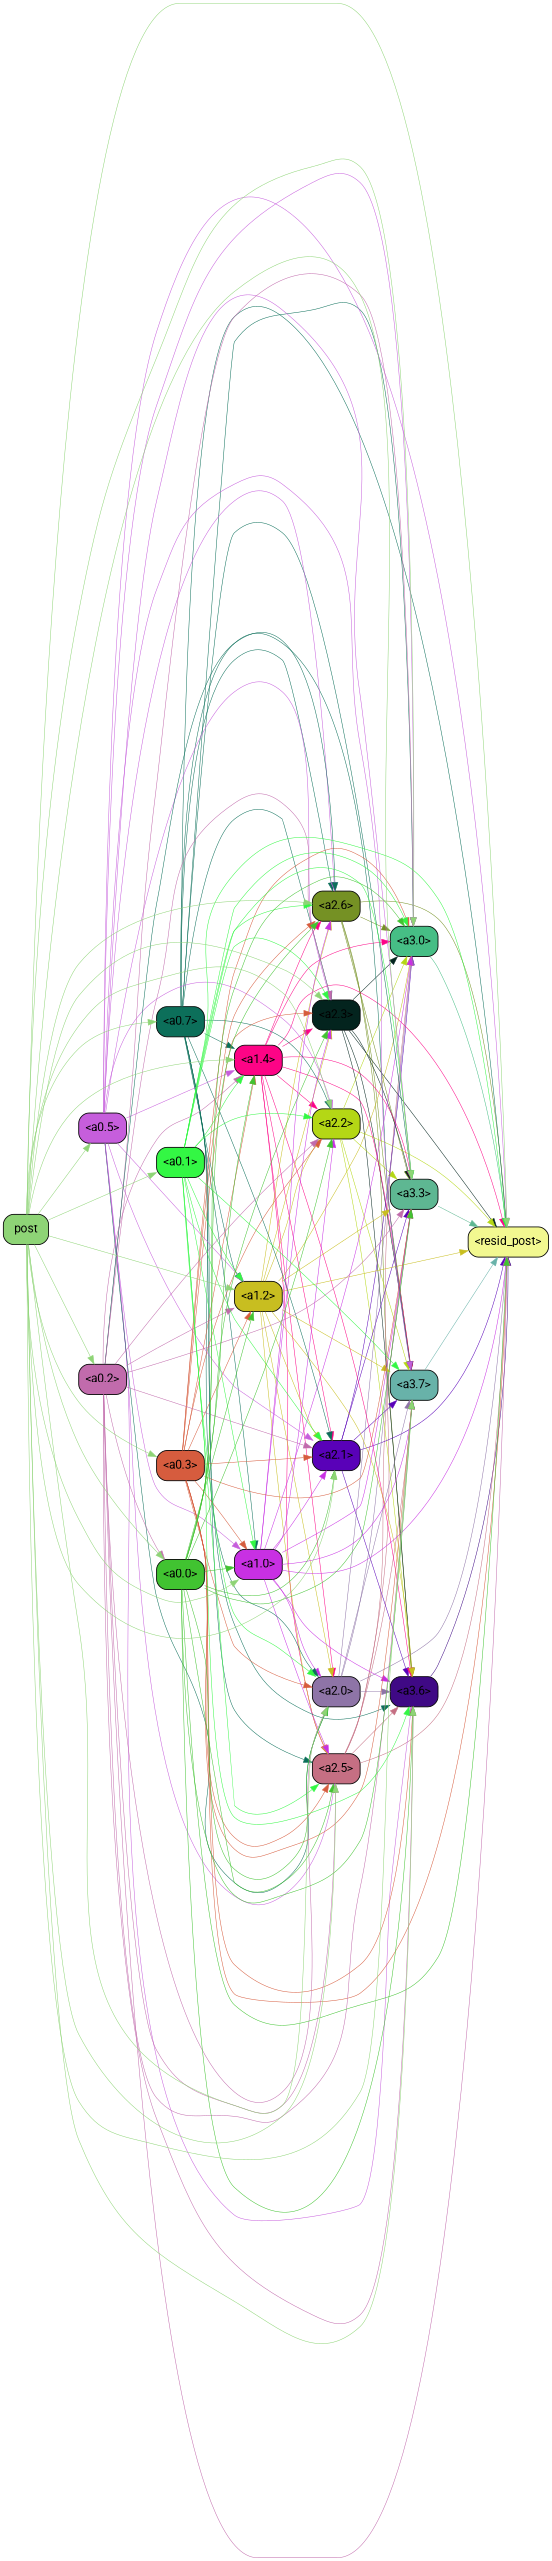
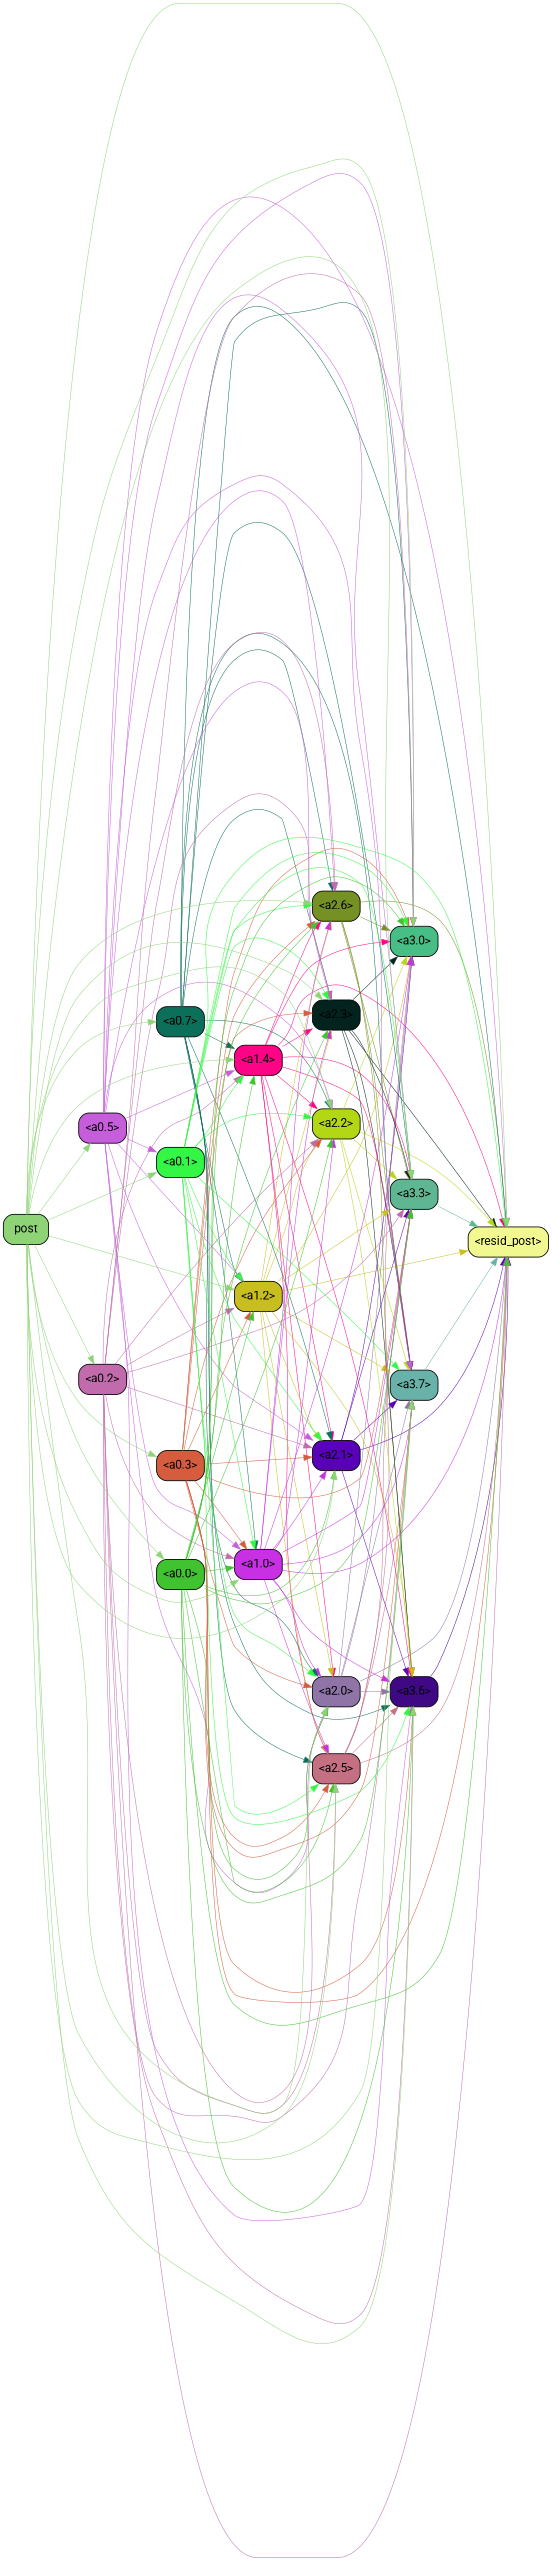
(166, 847) -> (166, 847)
(480, 1084) -> none
(219, 1267) -> none
(124, 1468) -> (136, 1486)
(161, 1612) -> (161, 1612)
(143, 1615) -> (138, 1144)
